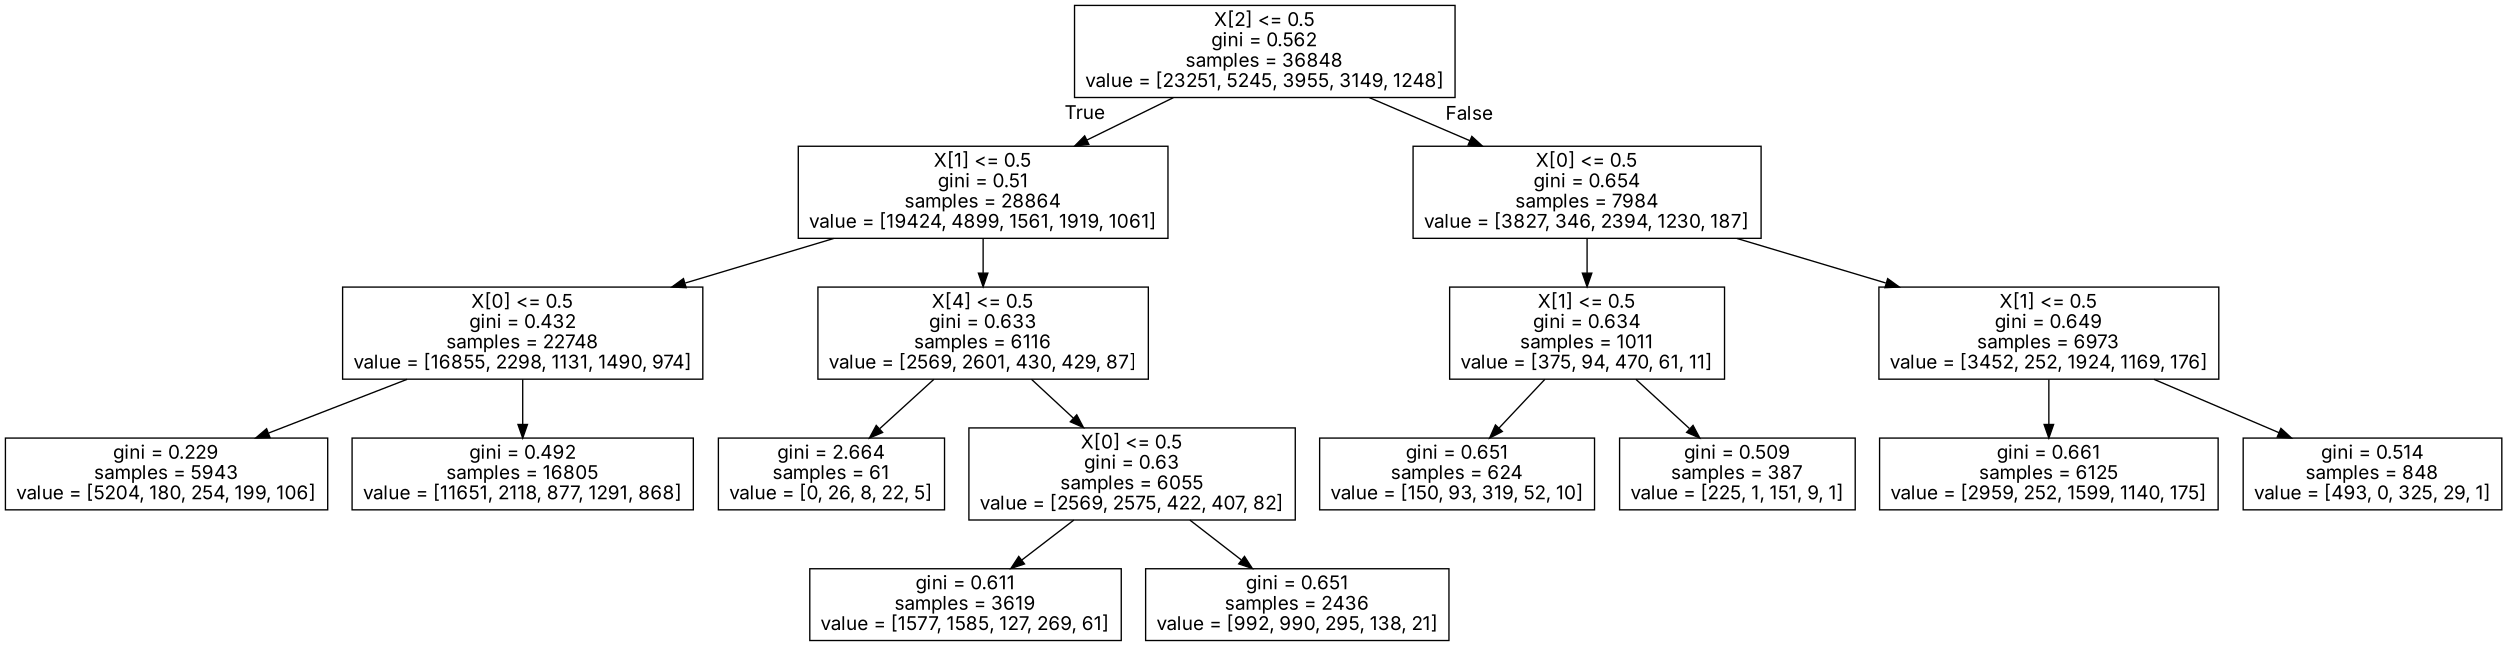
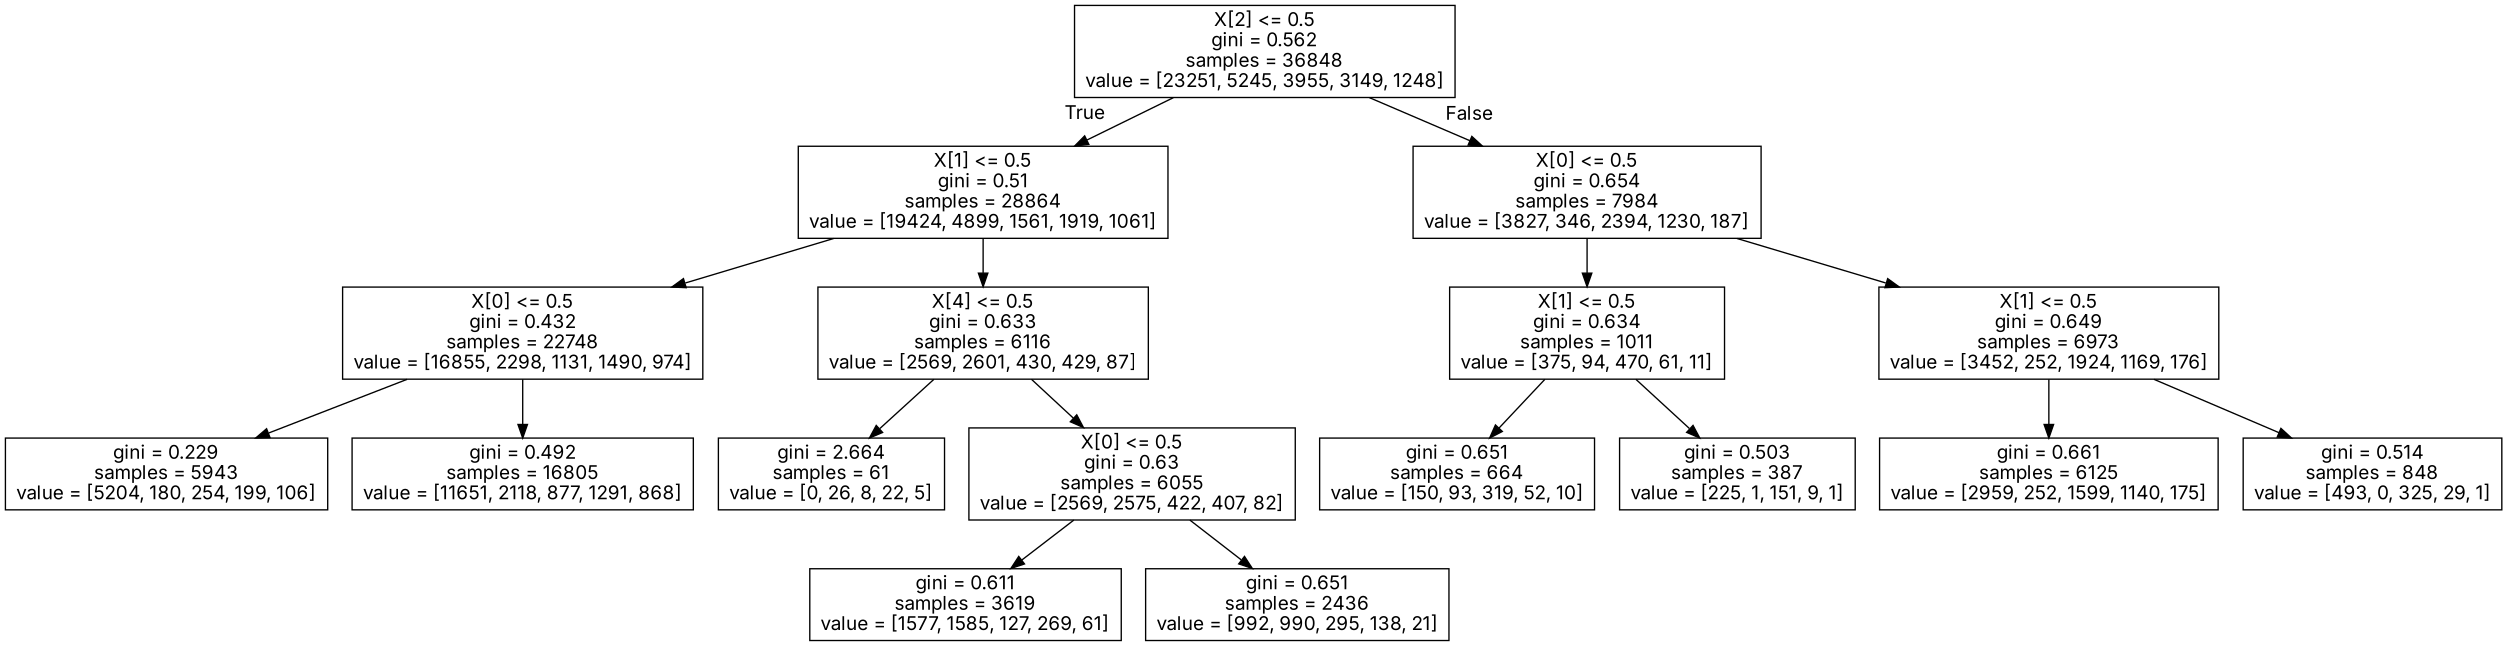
(1457, 474) -> (1457, 474)
(1737, 474) -> (1737, 474)
